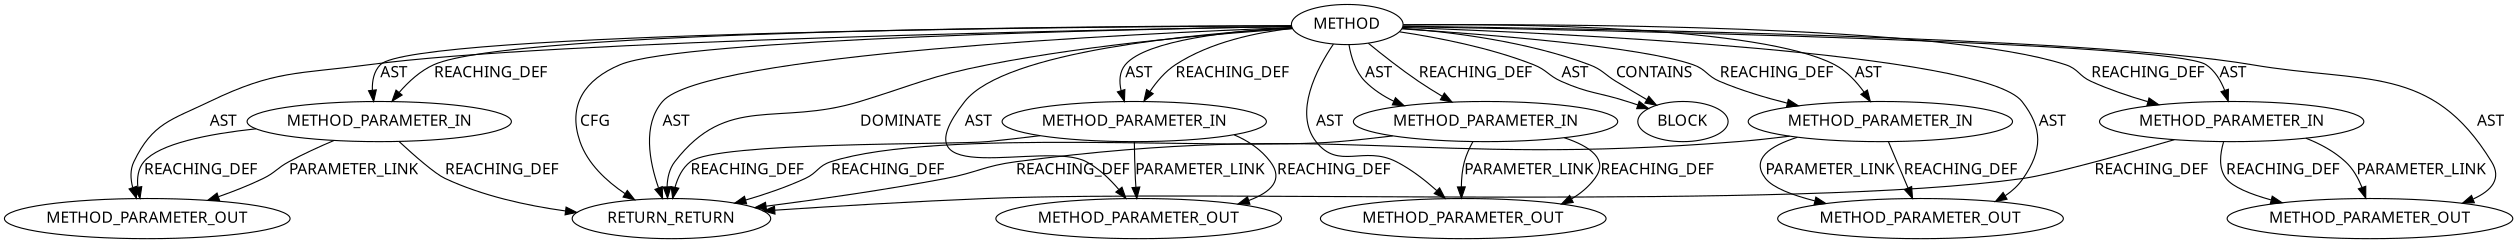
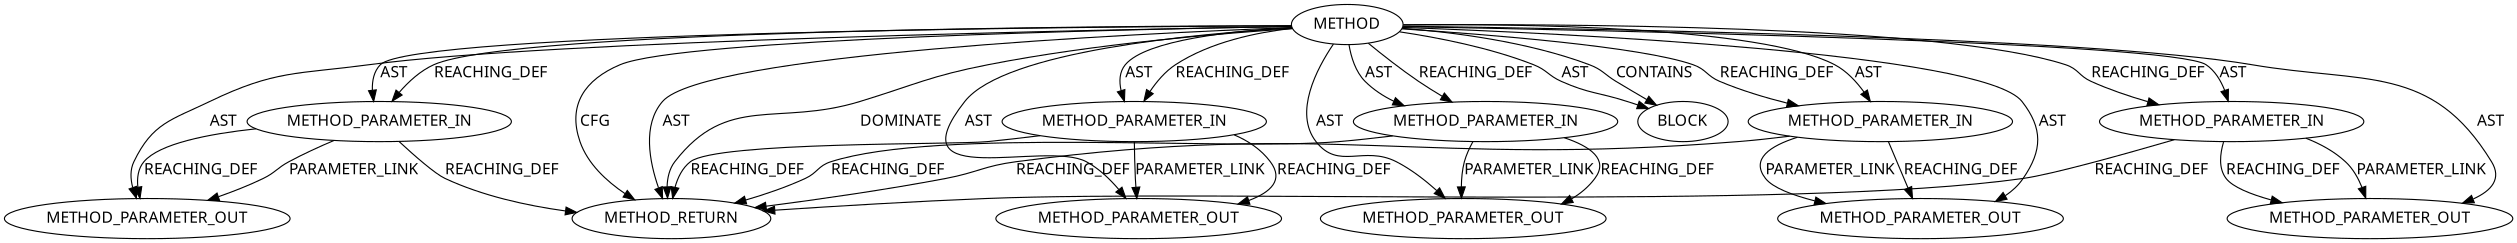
(671, 219) -> (671, 219)
